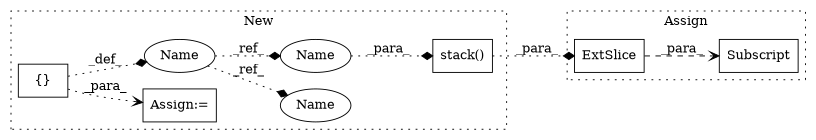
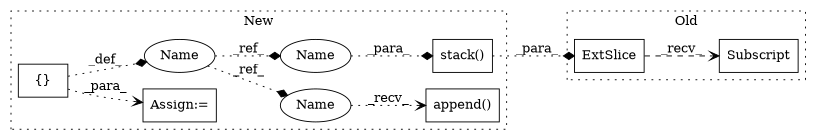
(686, 22) -> (686, 22)
(682, 49) -> (682, 49)
none -> (463, 105)
